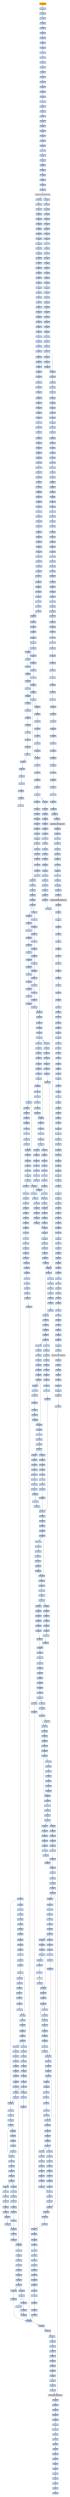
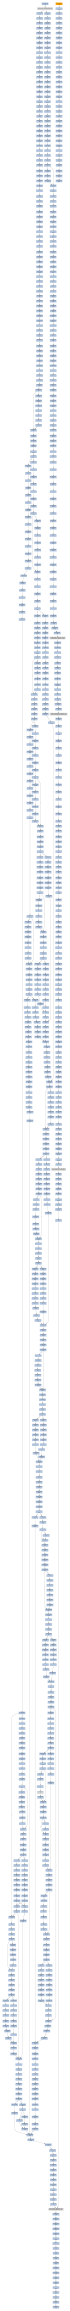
(43, 185) -> none
